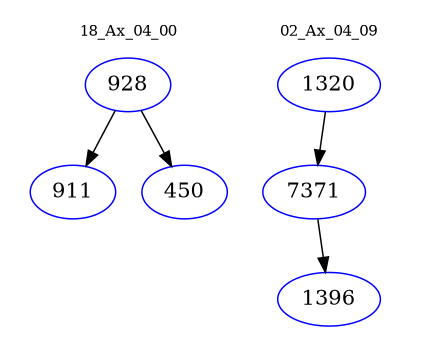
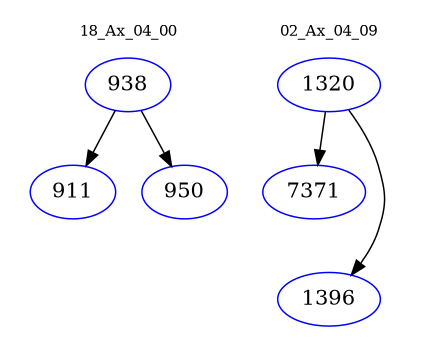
(128, 85) -> (128, 85)
(185, 192) -> (185, 192)
(321, 238) -> (383, 185)
